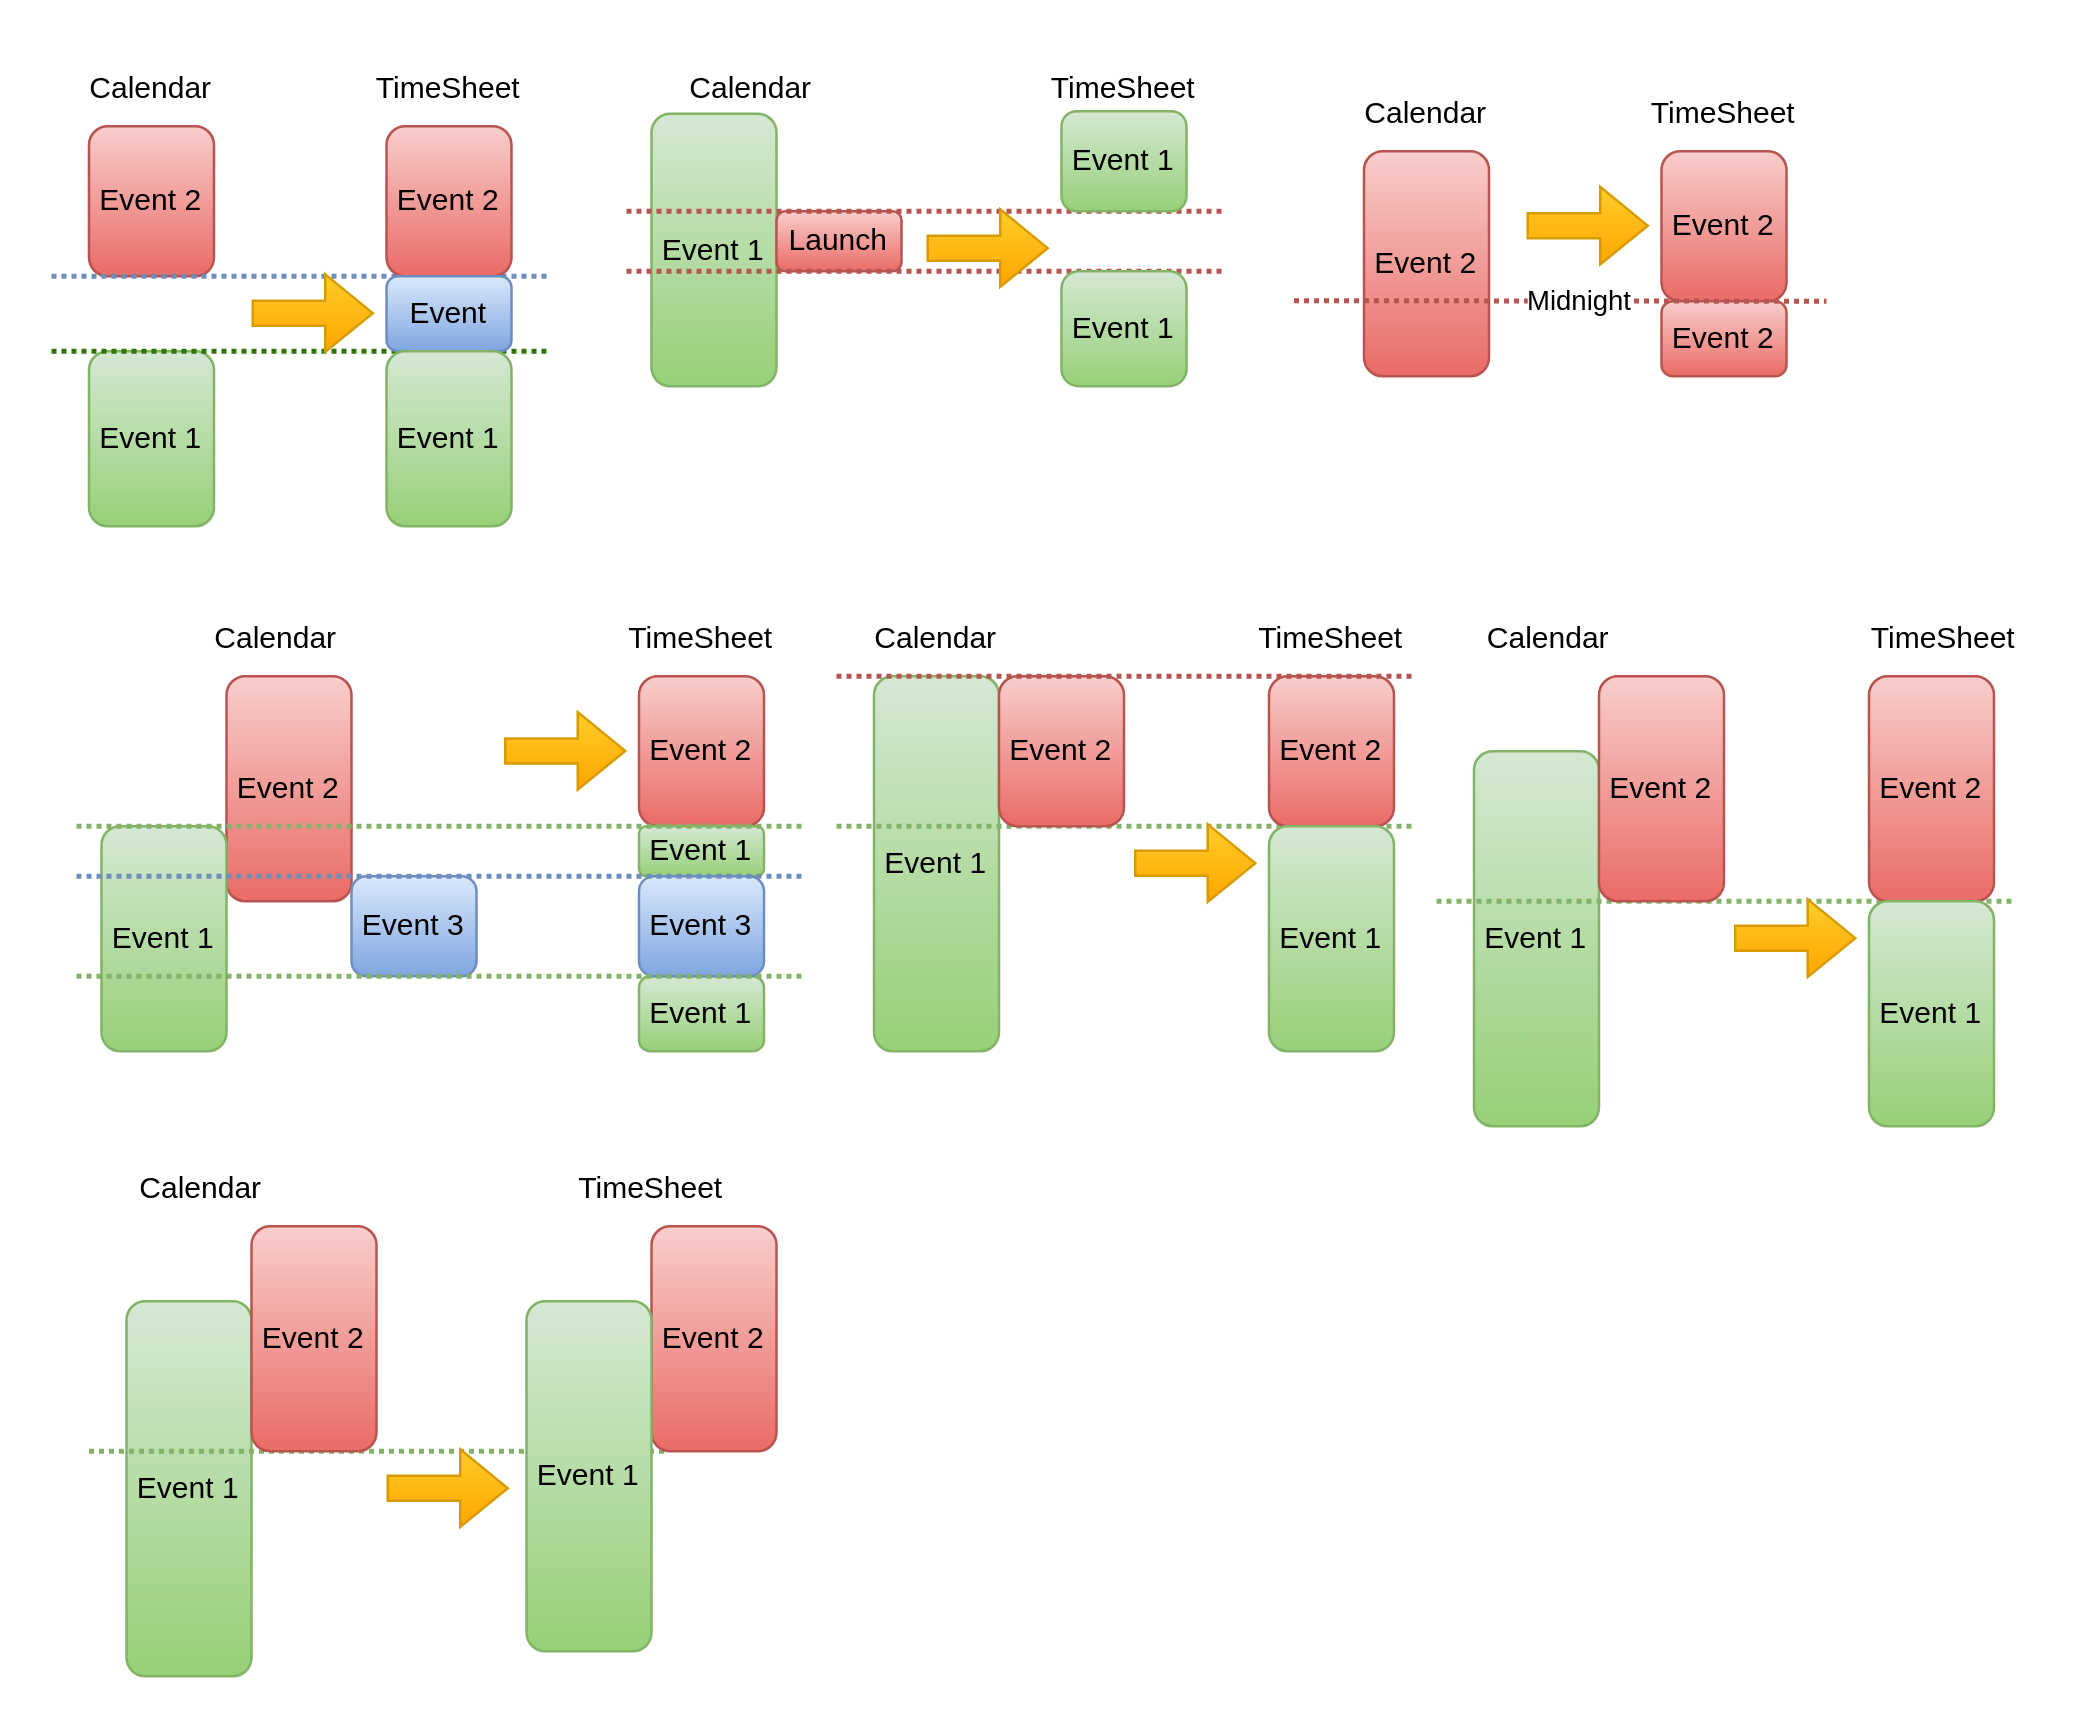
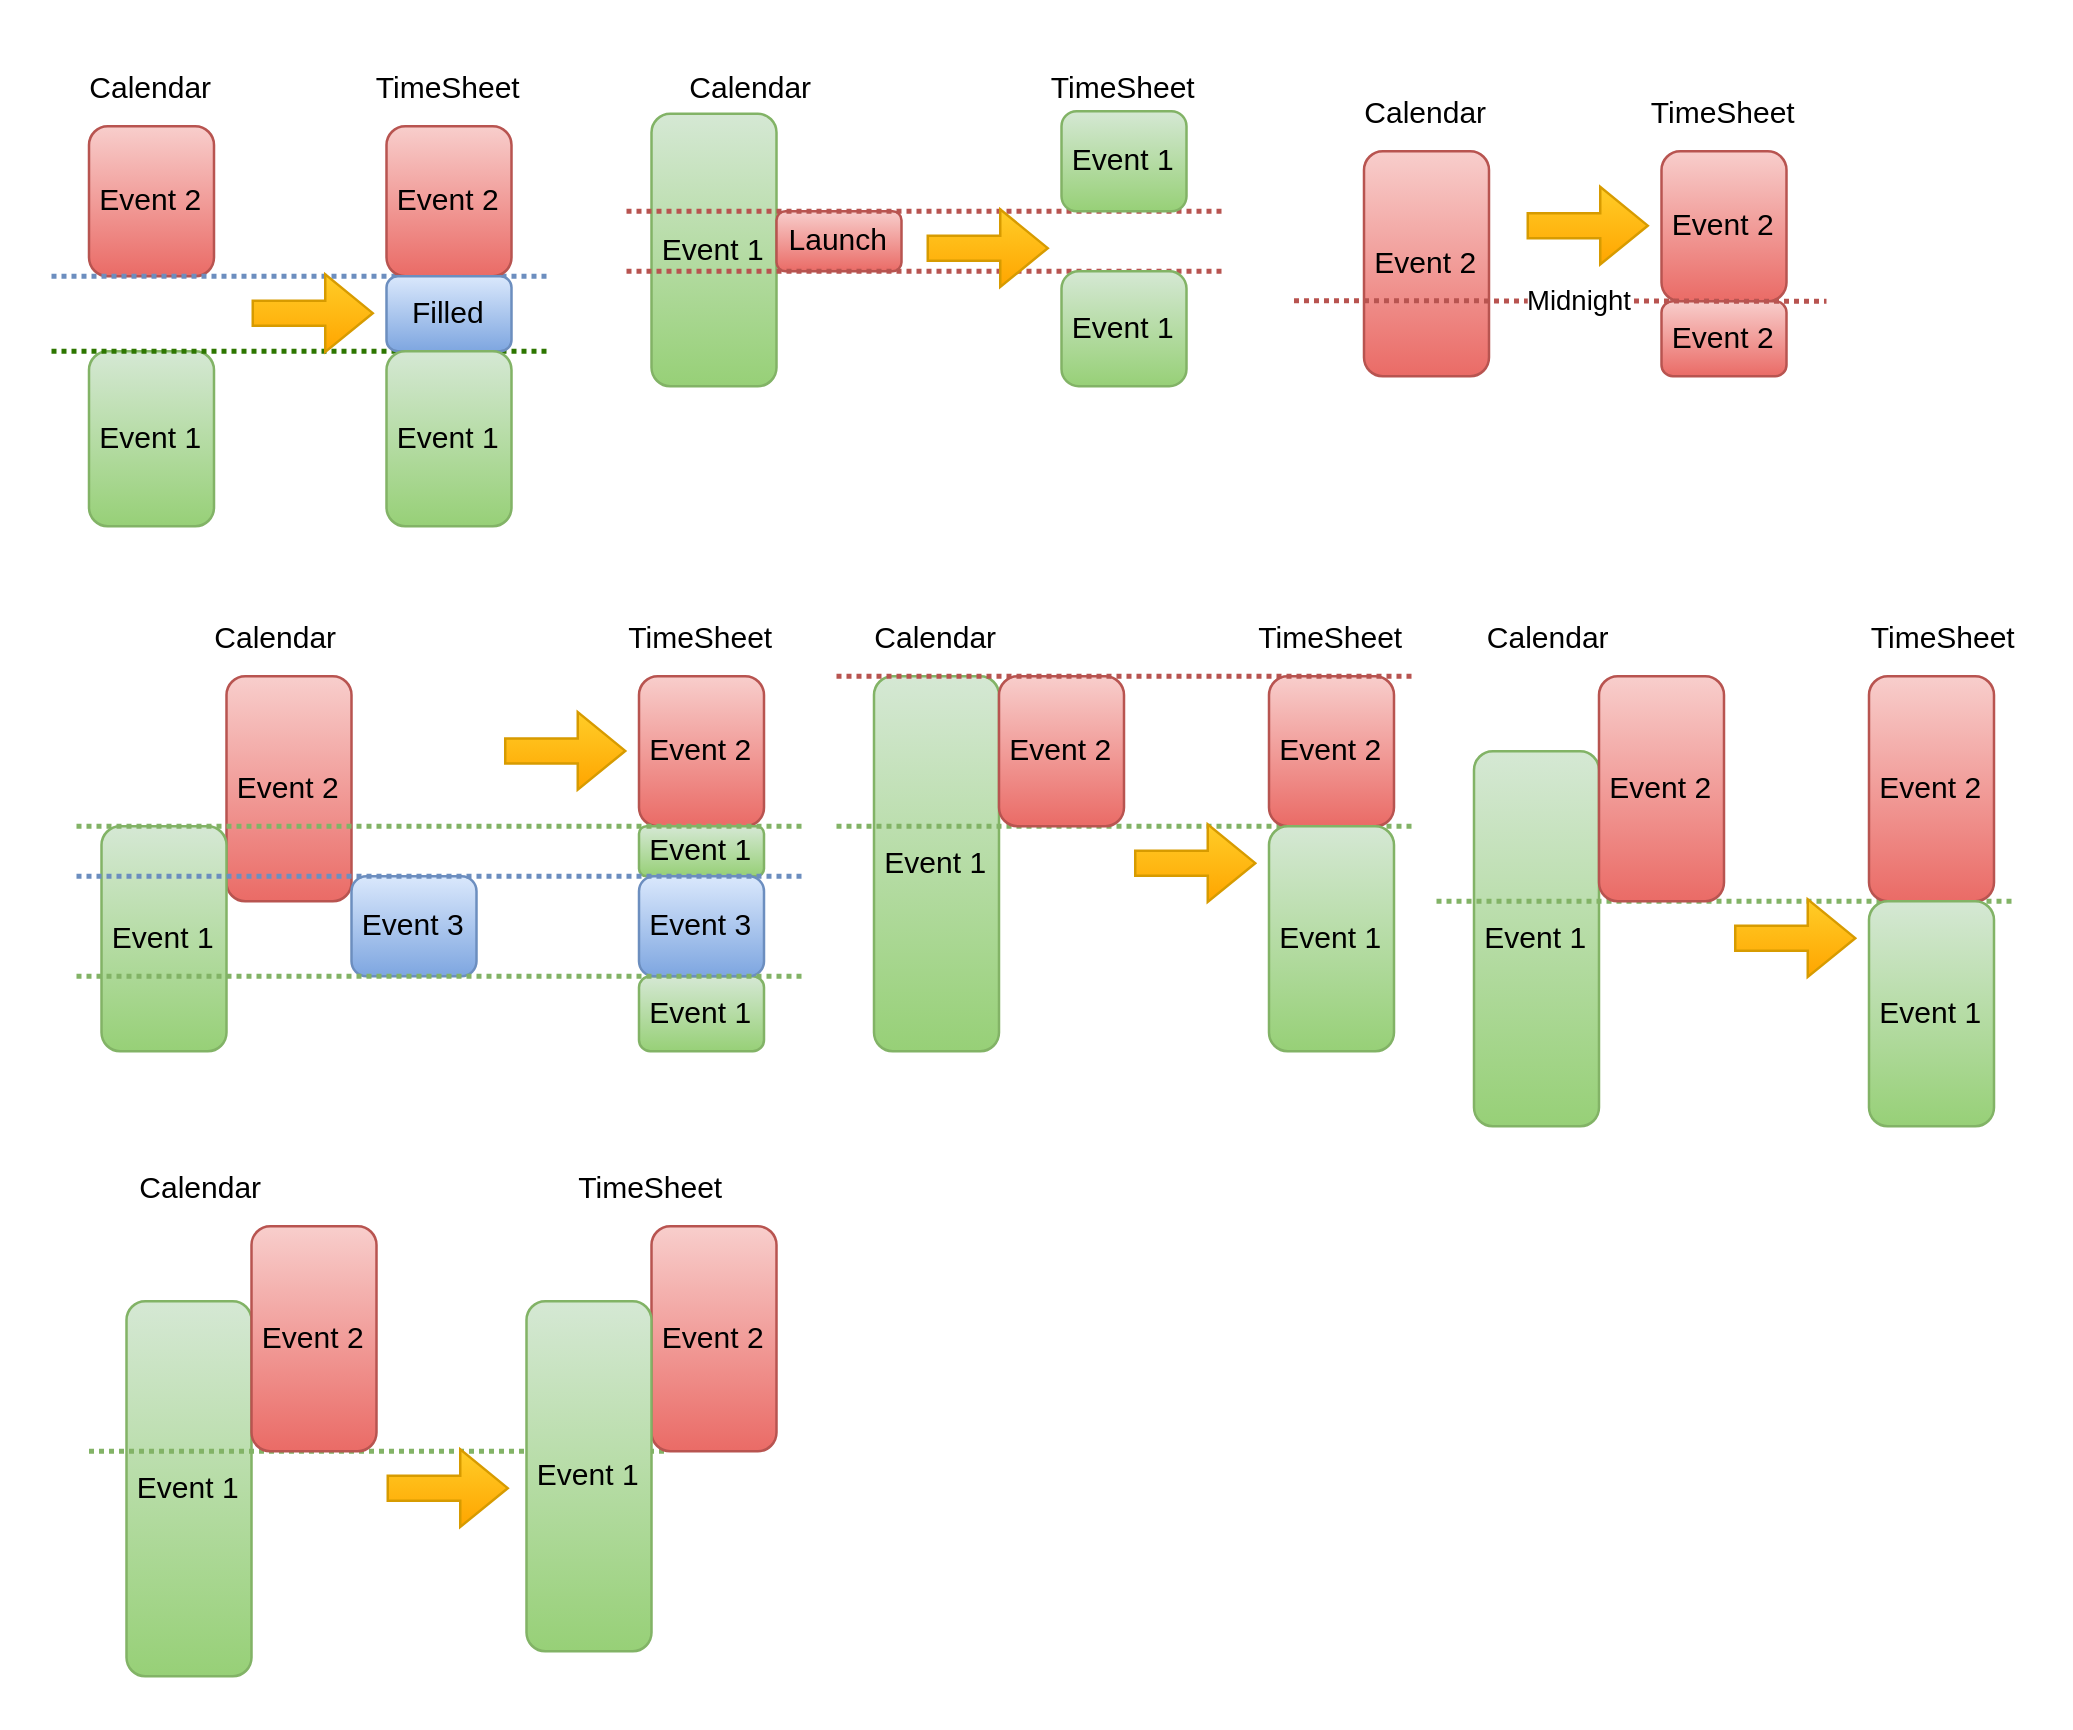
(449, 314) -> (449, 314)
